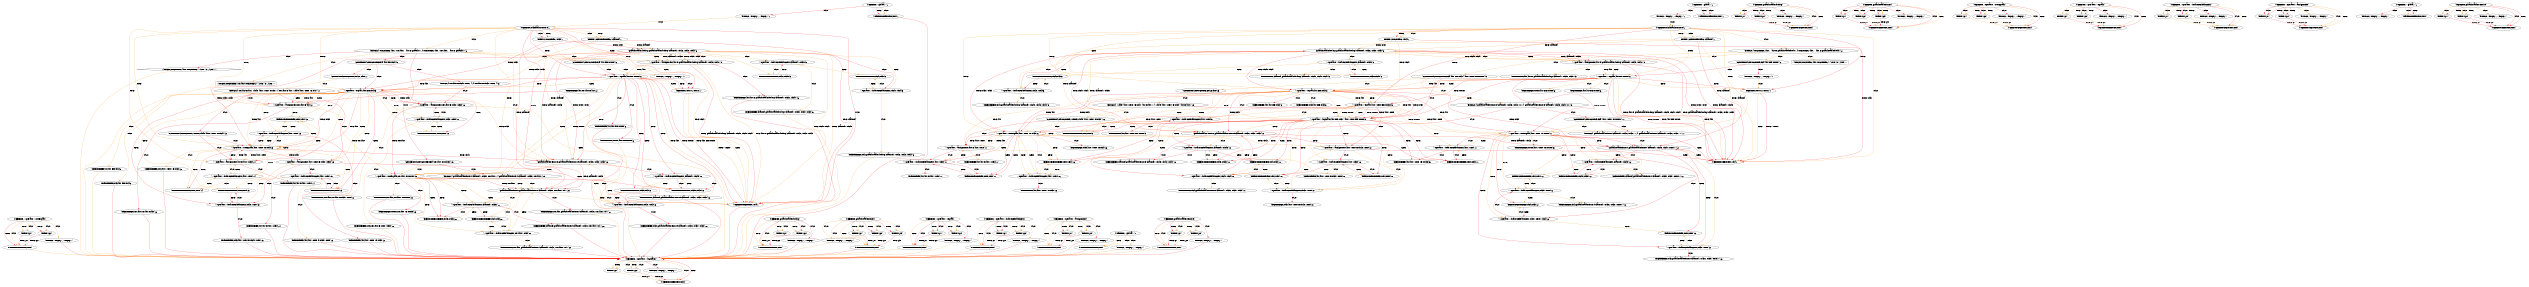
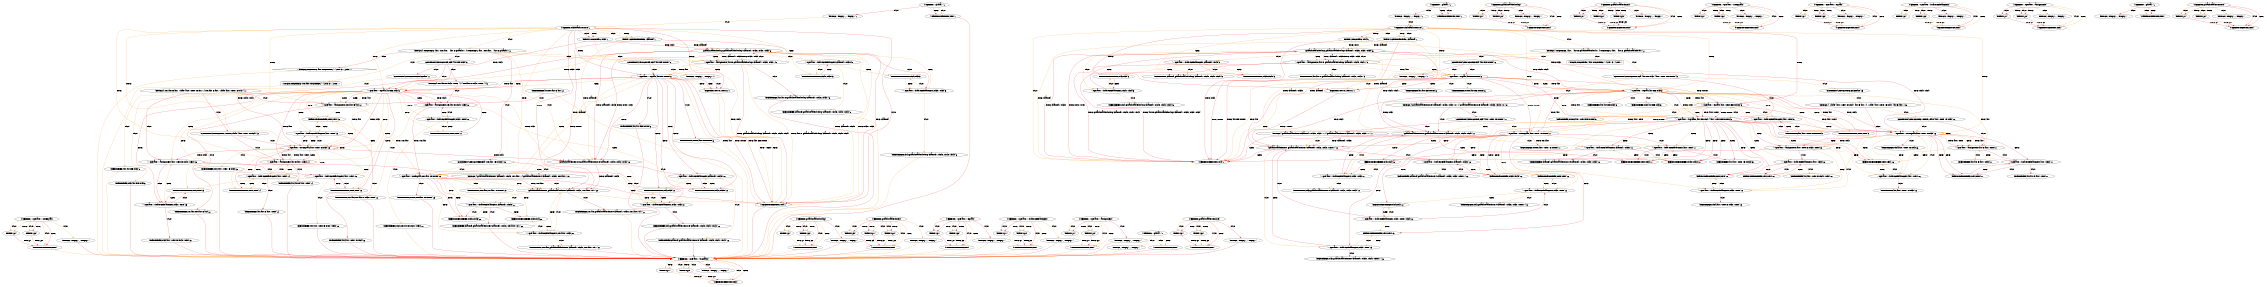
(1348, 112) -> (1736, 112)
none -> (1576, 119)
(1536, 141) -> (1543, 141)
(1554, 148) -> (1559, 148)
(1490, 175) -> none
(439, 255) -> none
